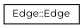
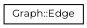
(42, 14) -> (44, 14)
